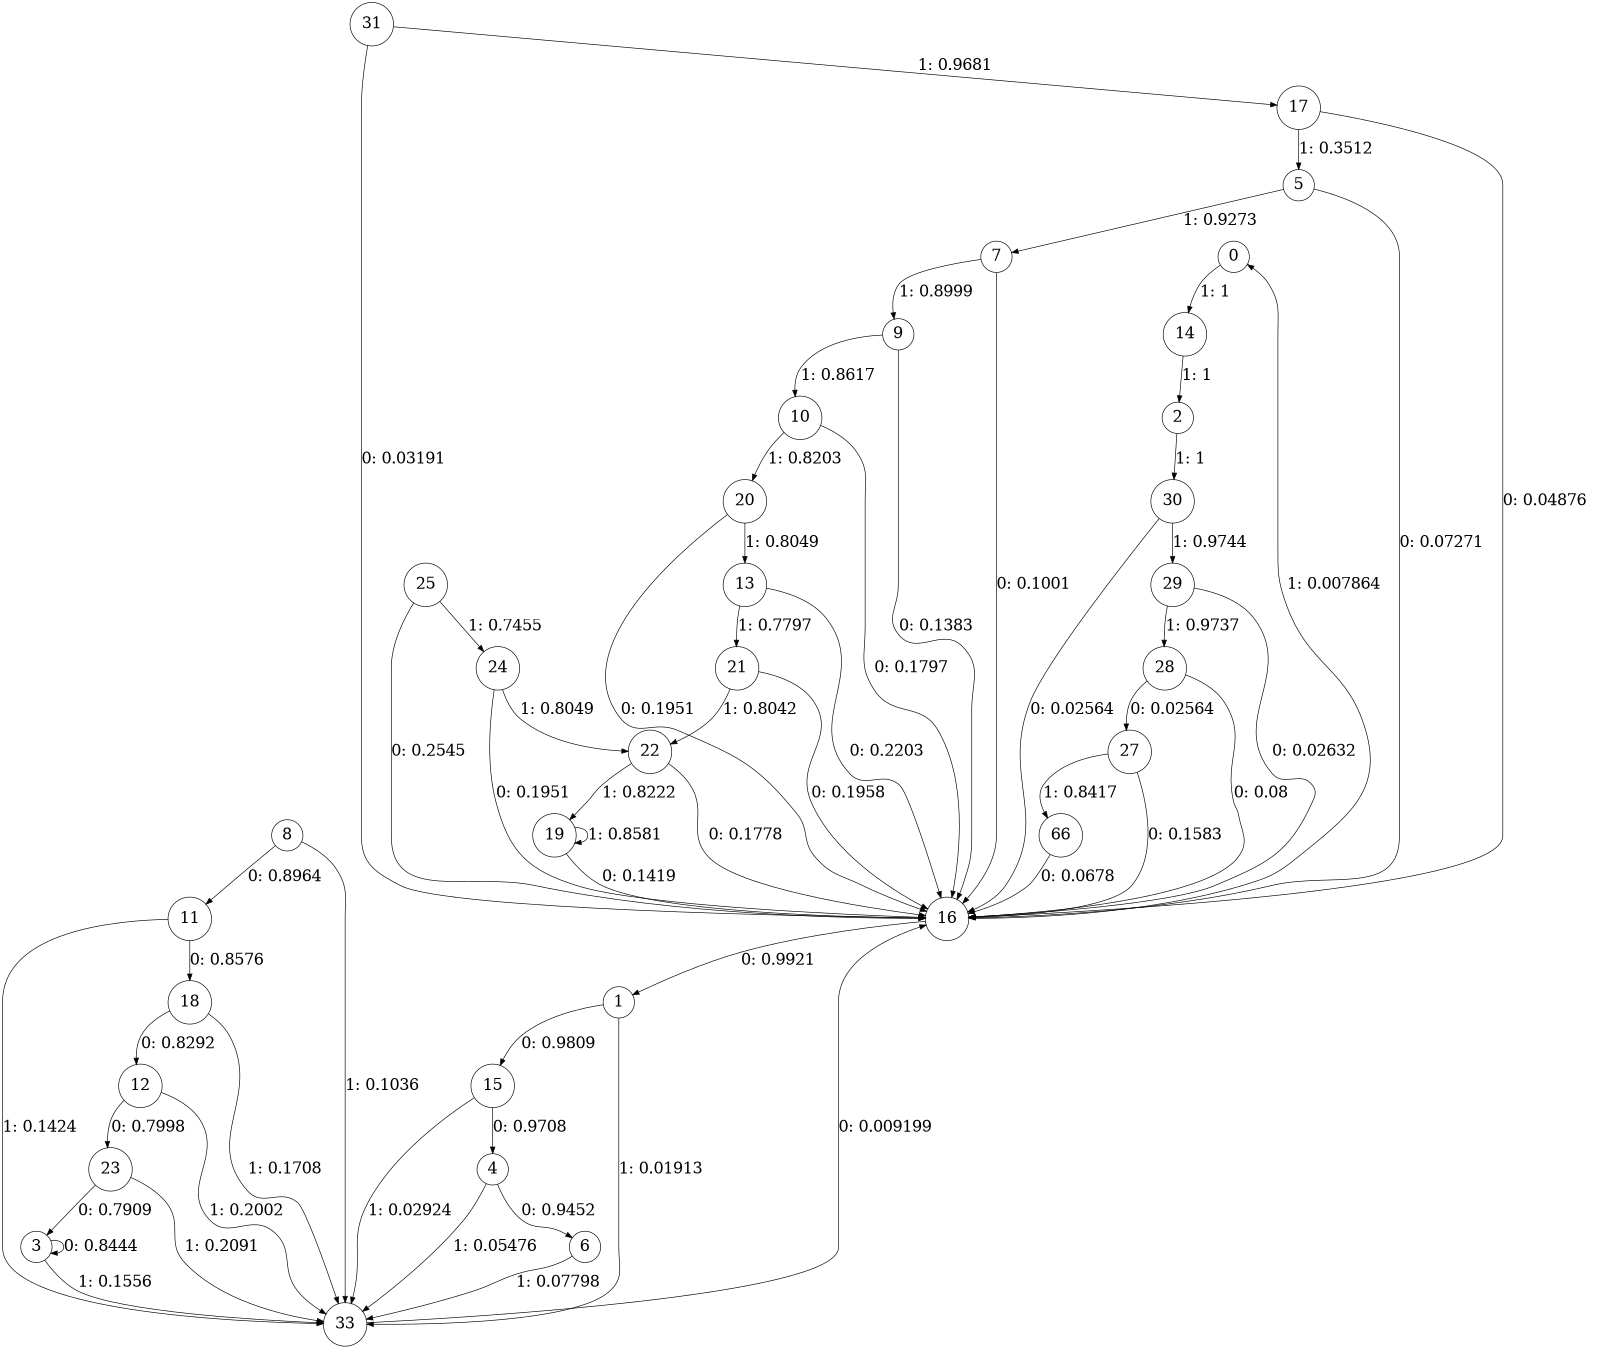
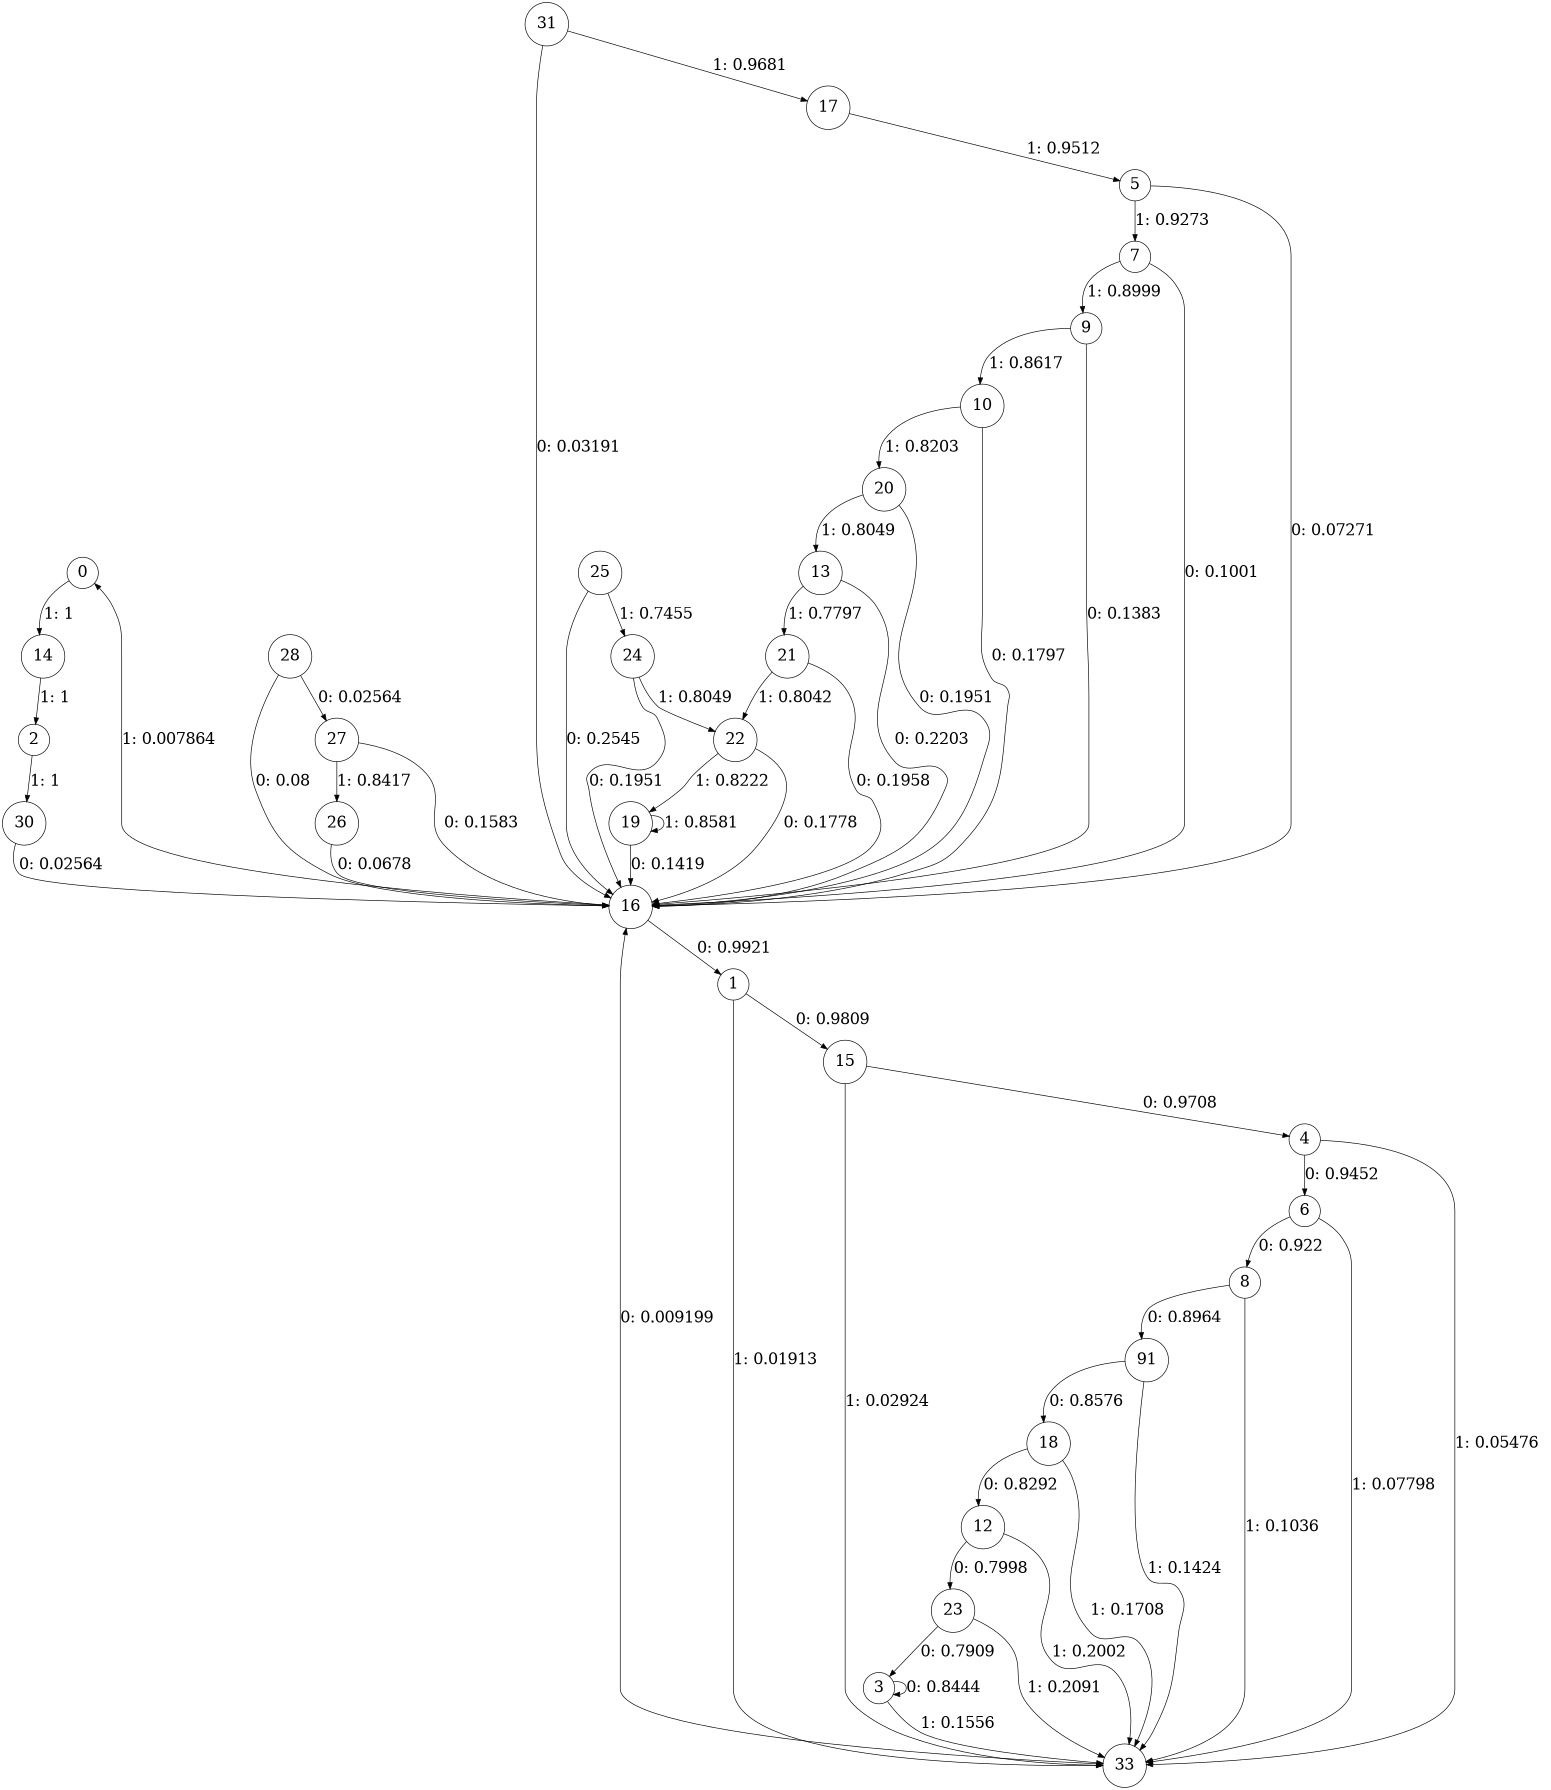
(1343, 149) -> (1071, 149)
(1173, 585) -> none
(1503, 679) -> none
(1061, 835) -> (337, 823)
(190, 919) -> (1147, 1360)
none -> (1263, 1233)
